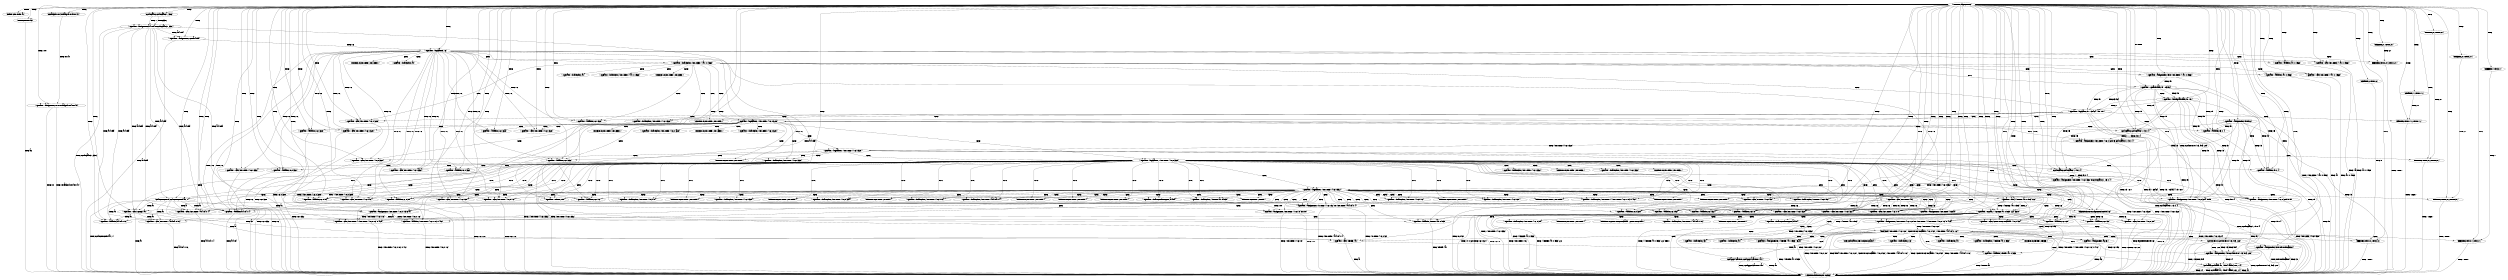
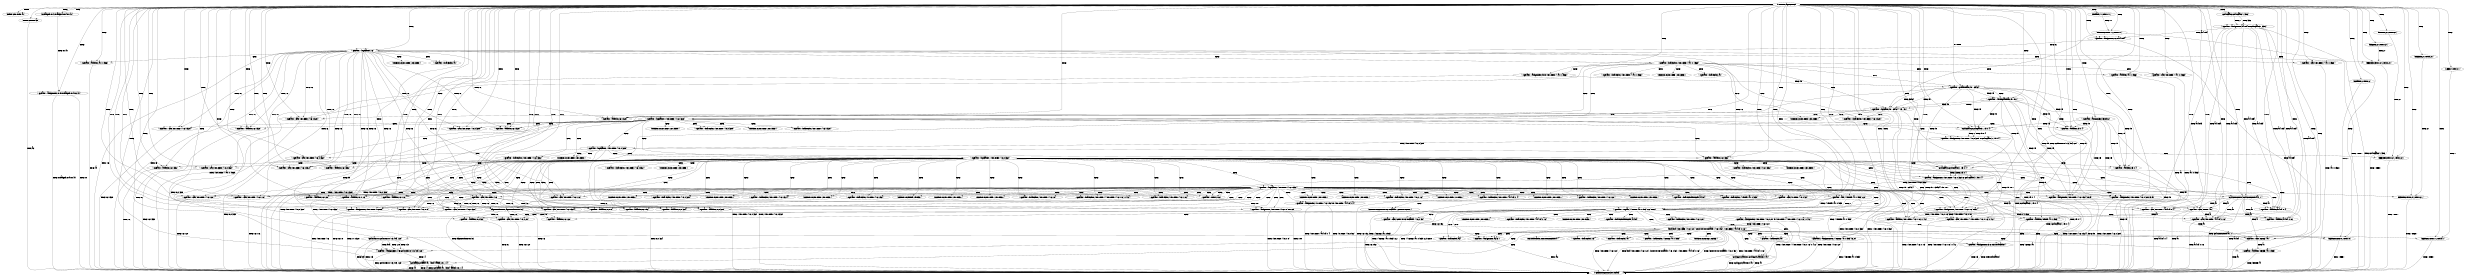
none -> (2184, 9)
(42, 51) -> (82, 45)
(2493, 69) -> (2452, 69)
(2249, 117) -> (1991, 67)
(1810, 215) -> (1586, 200)
(1492, 217) -> (2023, 214)
(2368, 241) -> (2339, 239)
